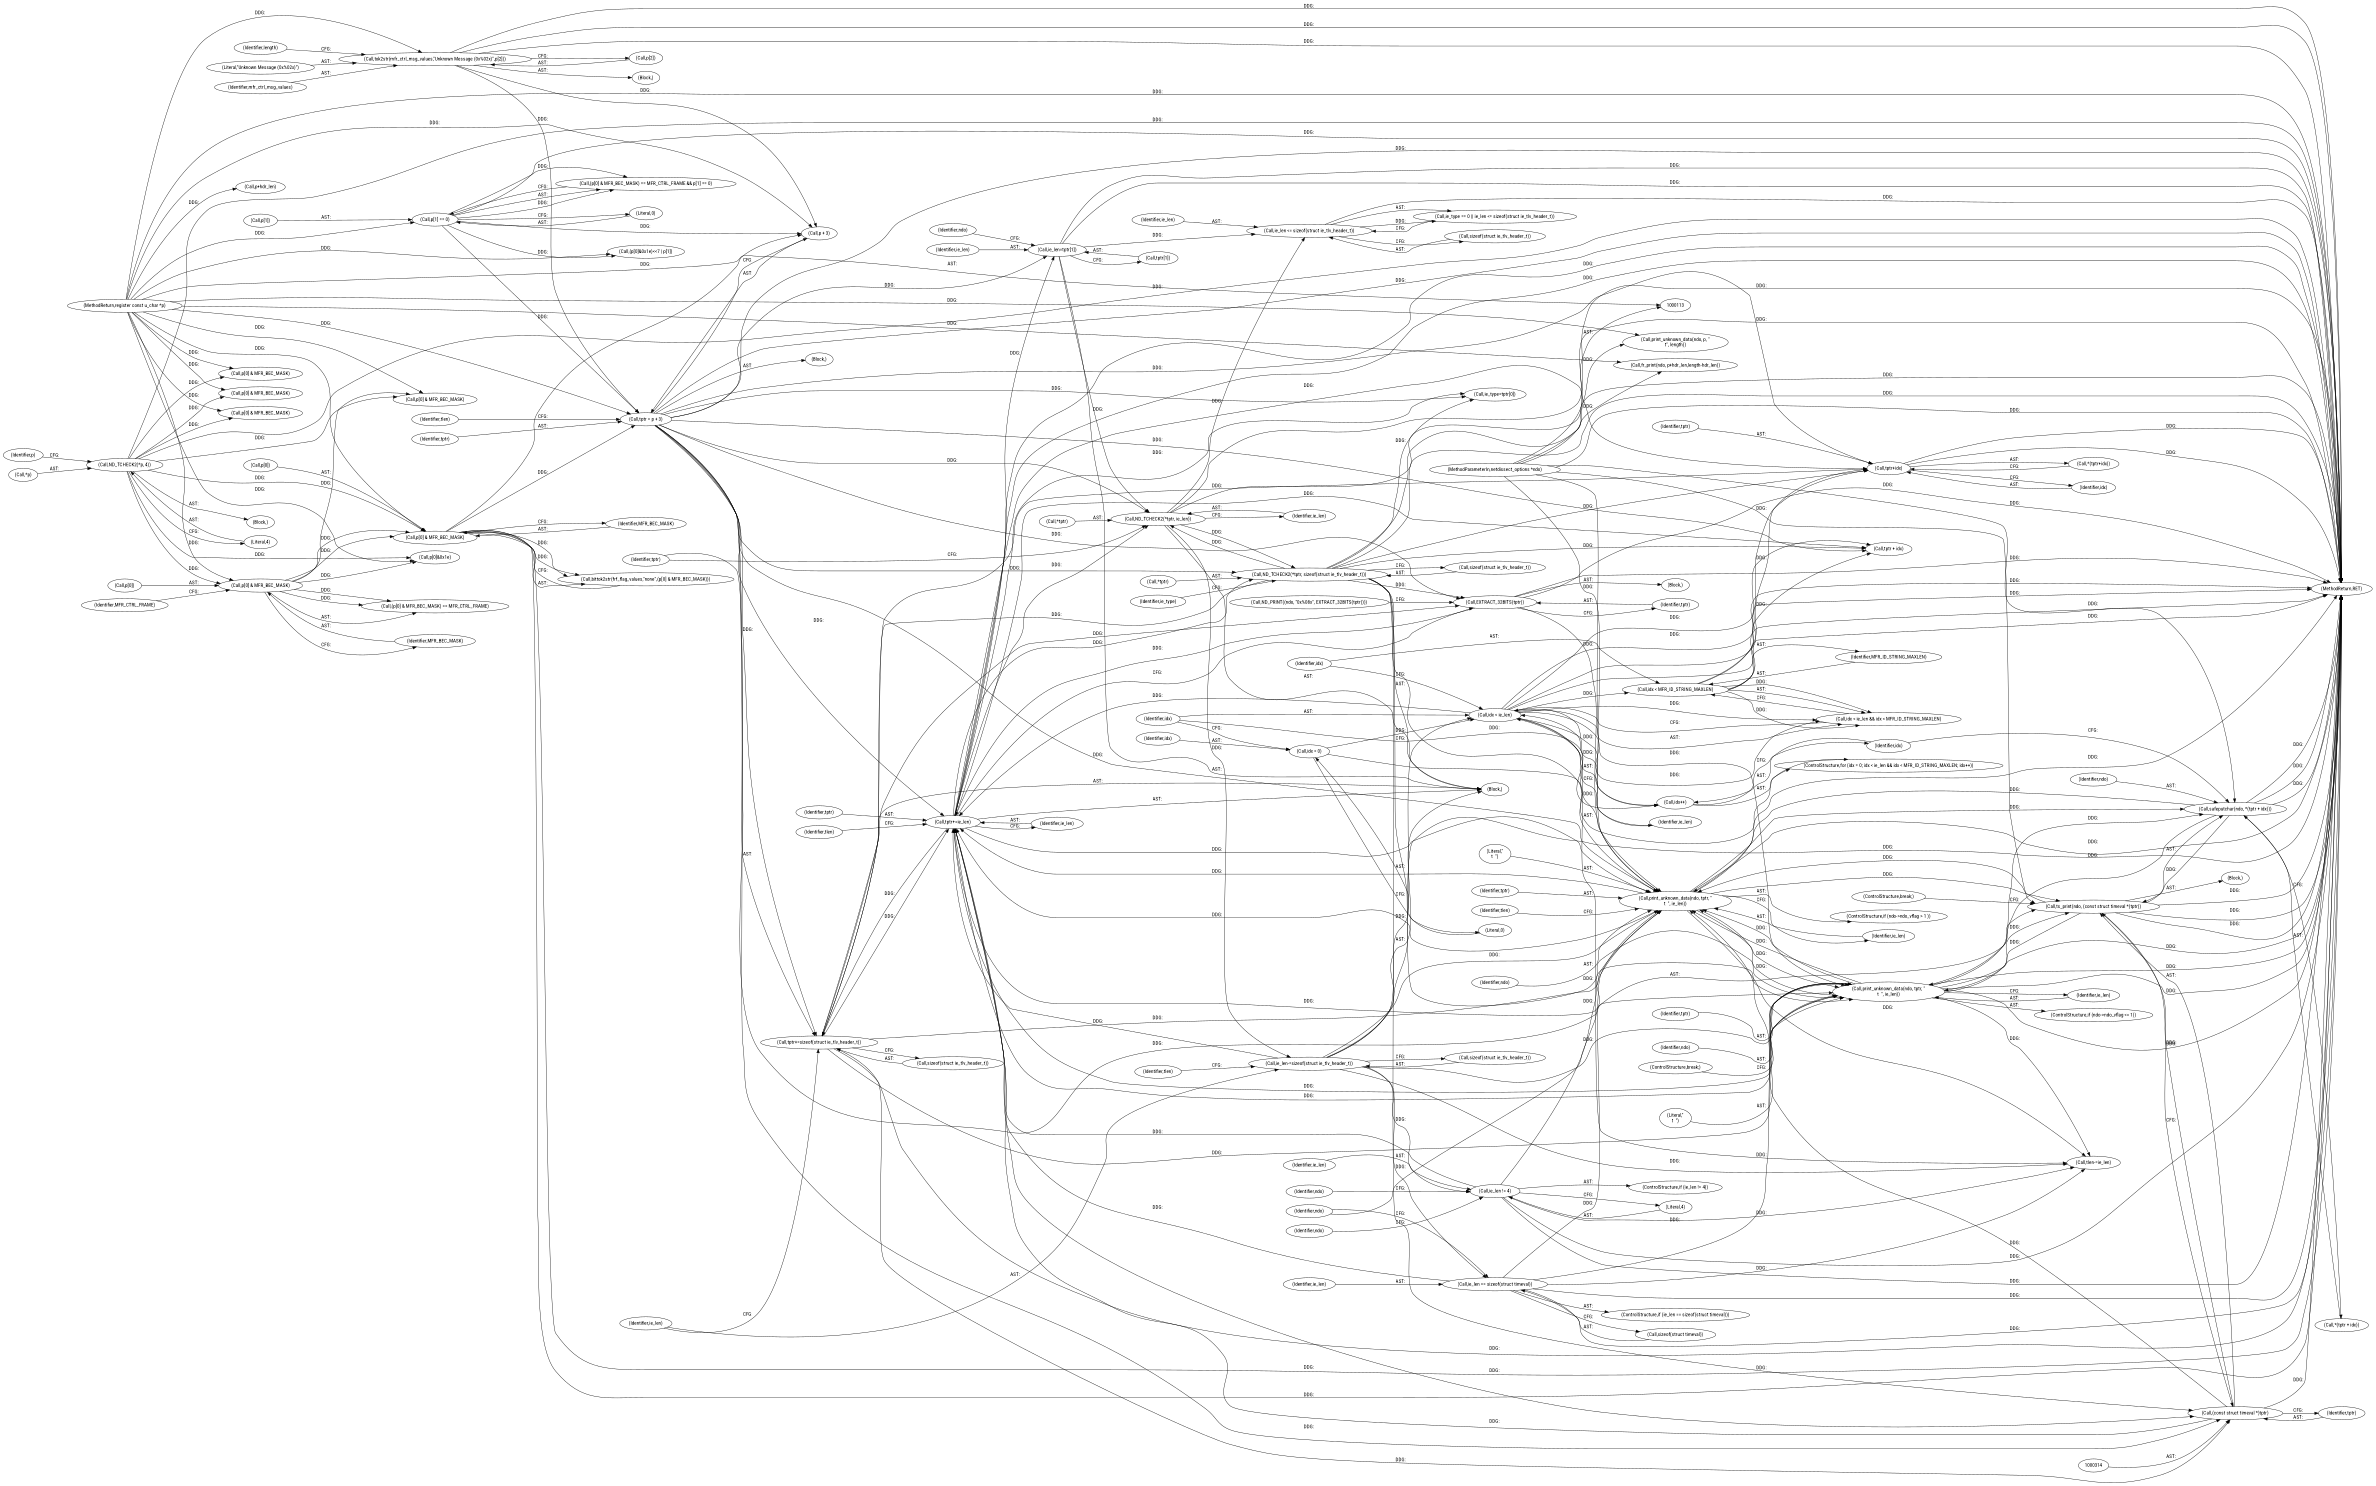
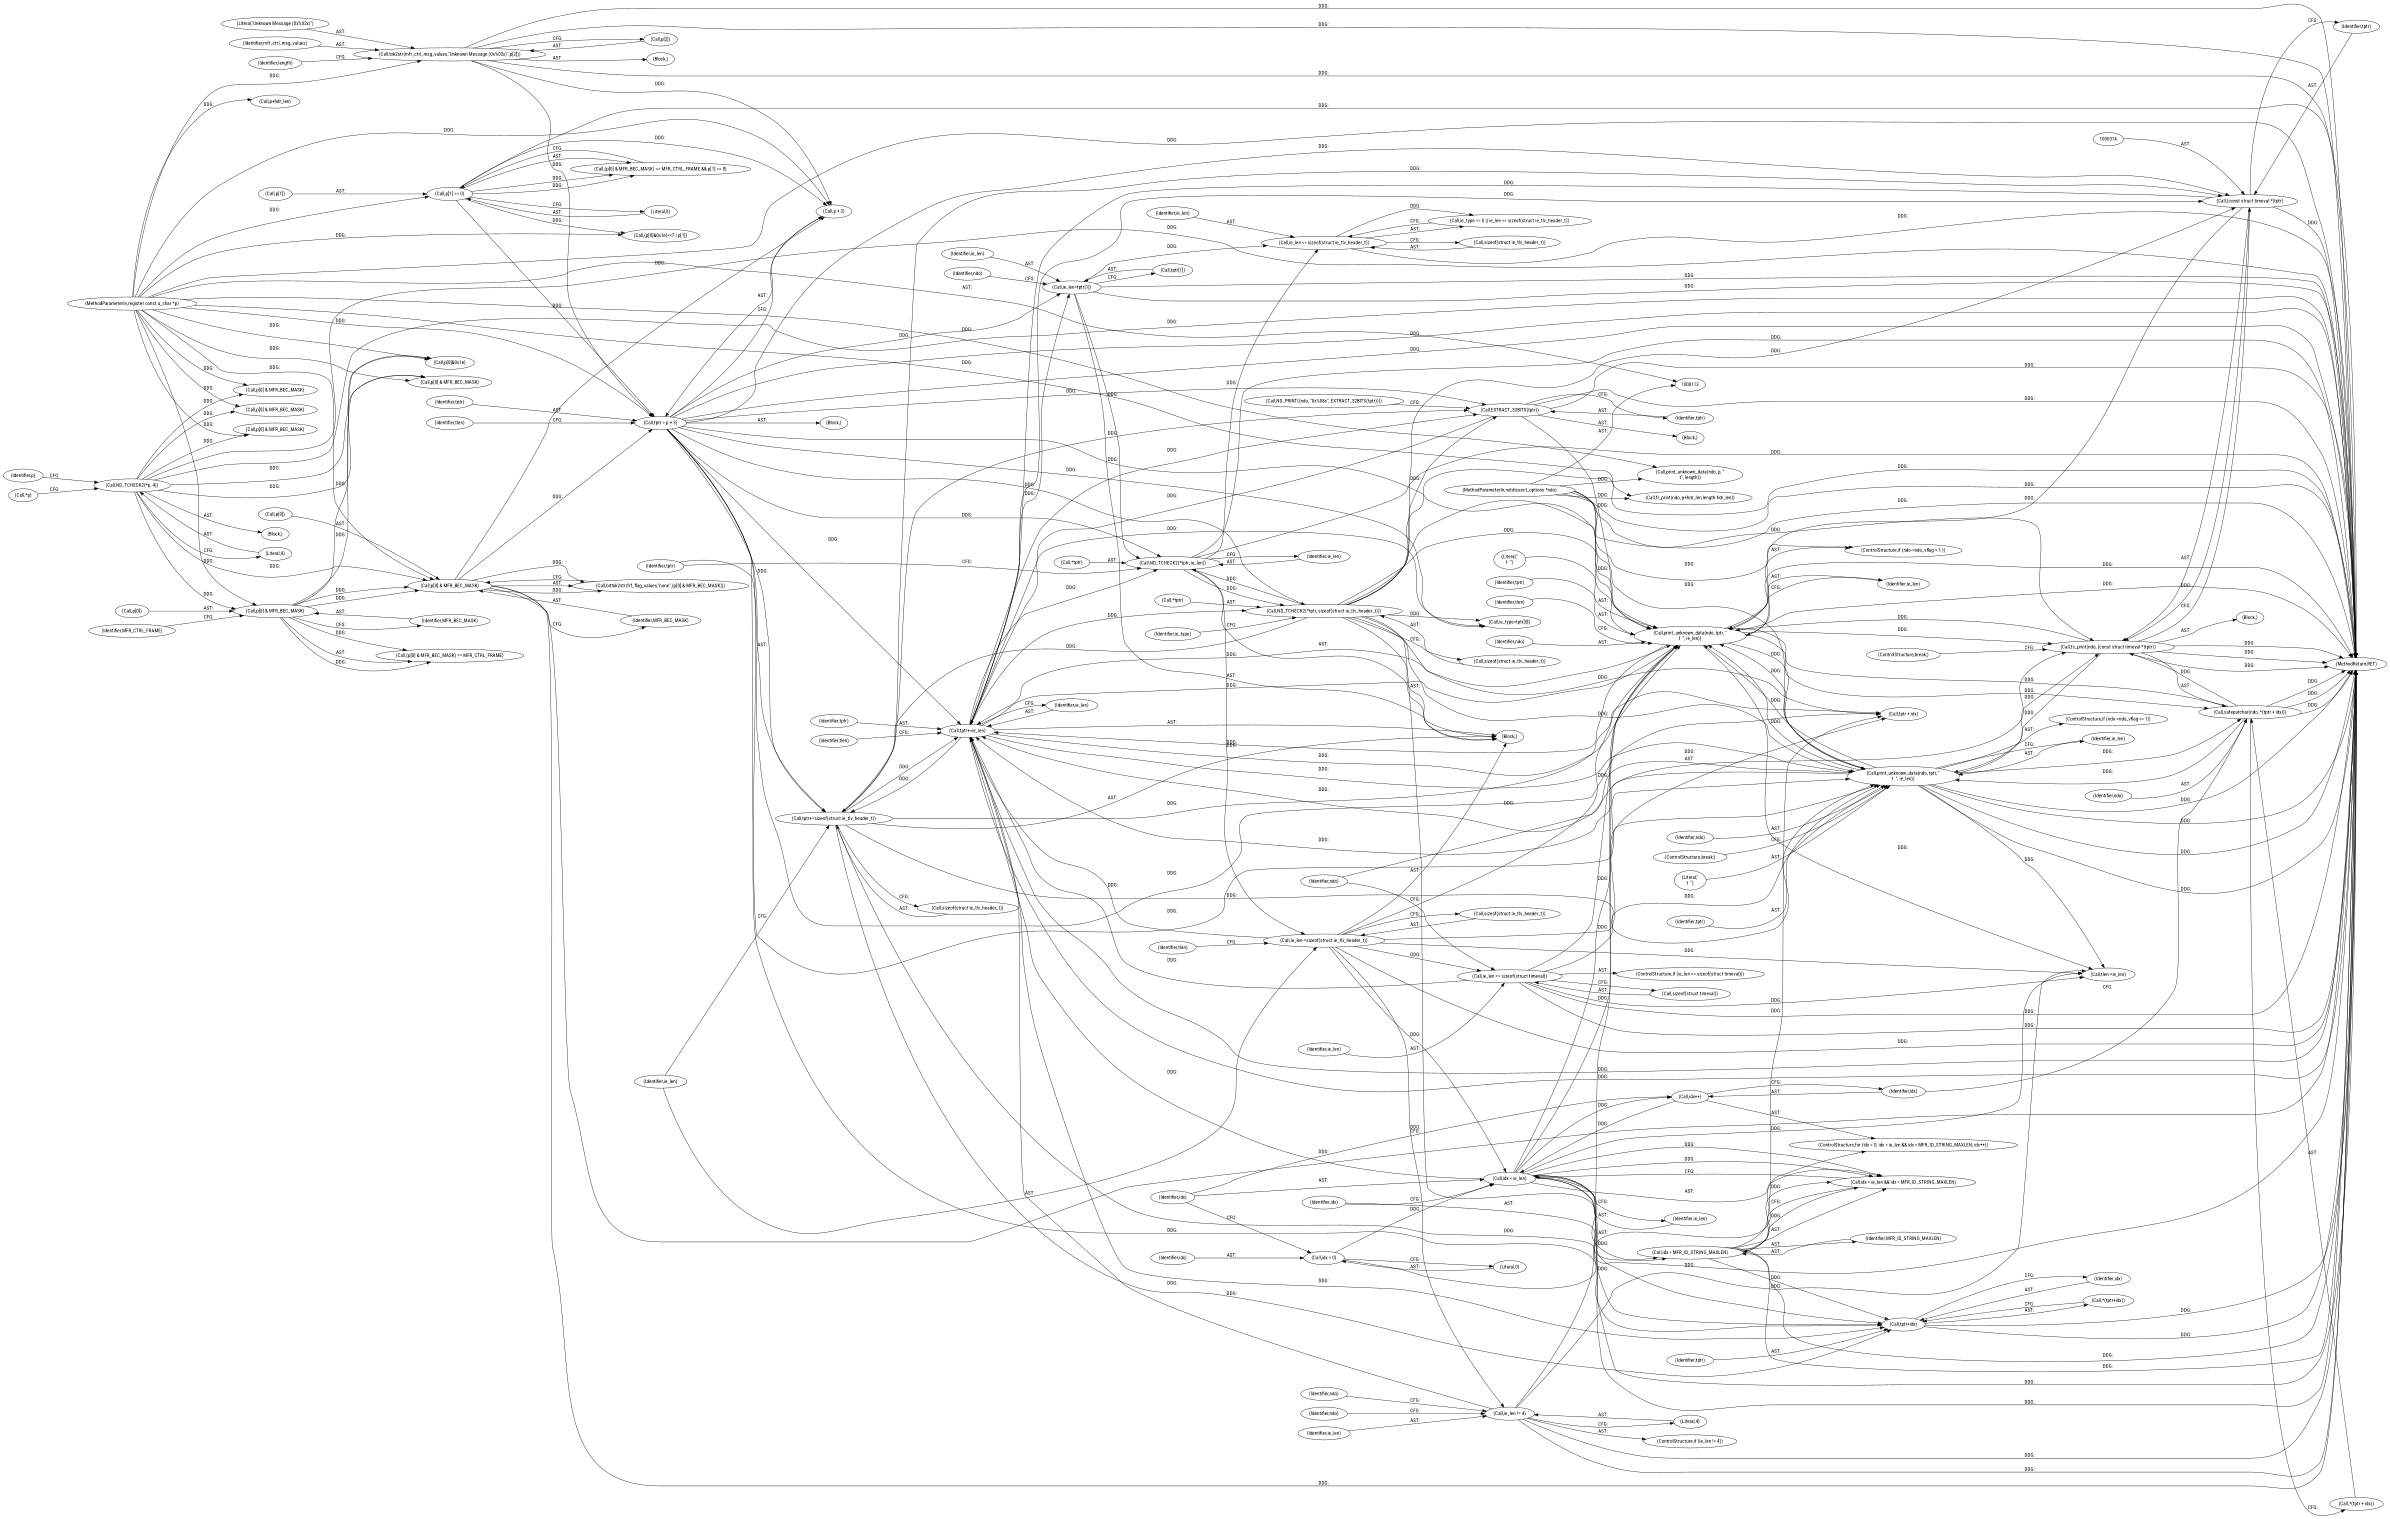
(125, 306) -> (132, 304)
(55, 469) -> (55, 490)
(1992, 522) -> (1692, 580)
(1158, 673) -> (1173, 450)
